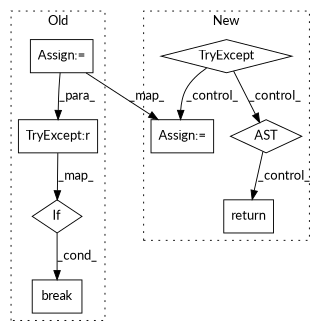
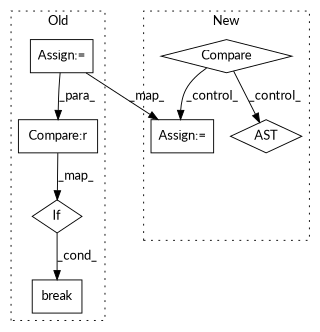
(227, 56) -> (227, 56)
(58, 136) -> (58, 136)
(249, 216) -> none
